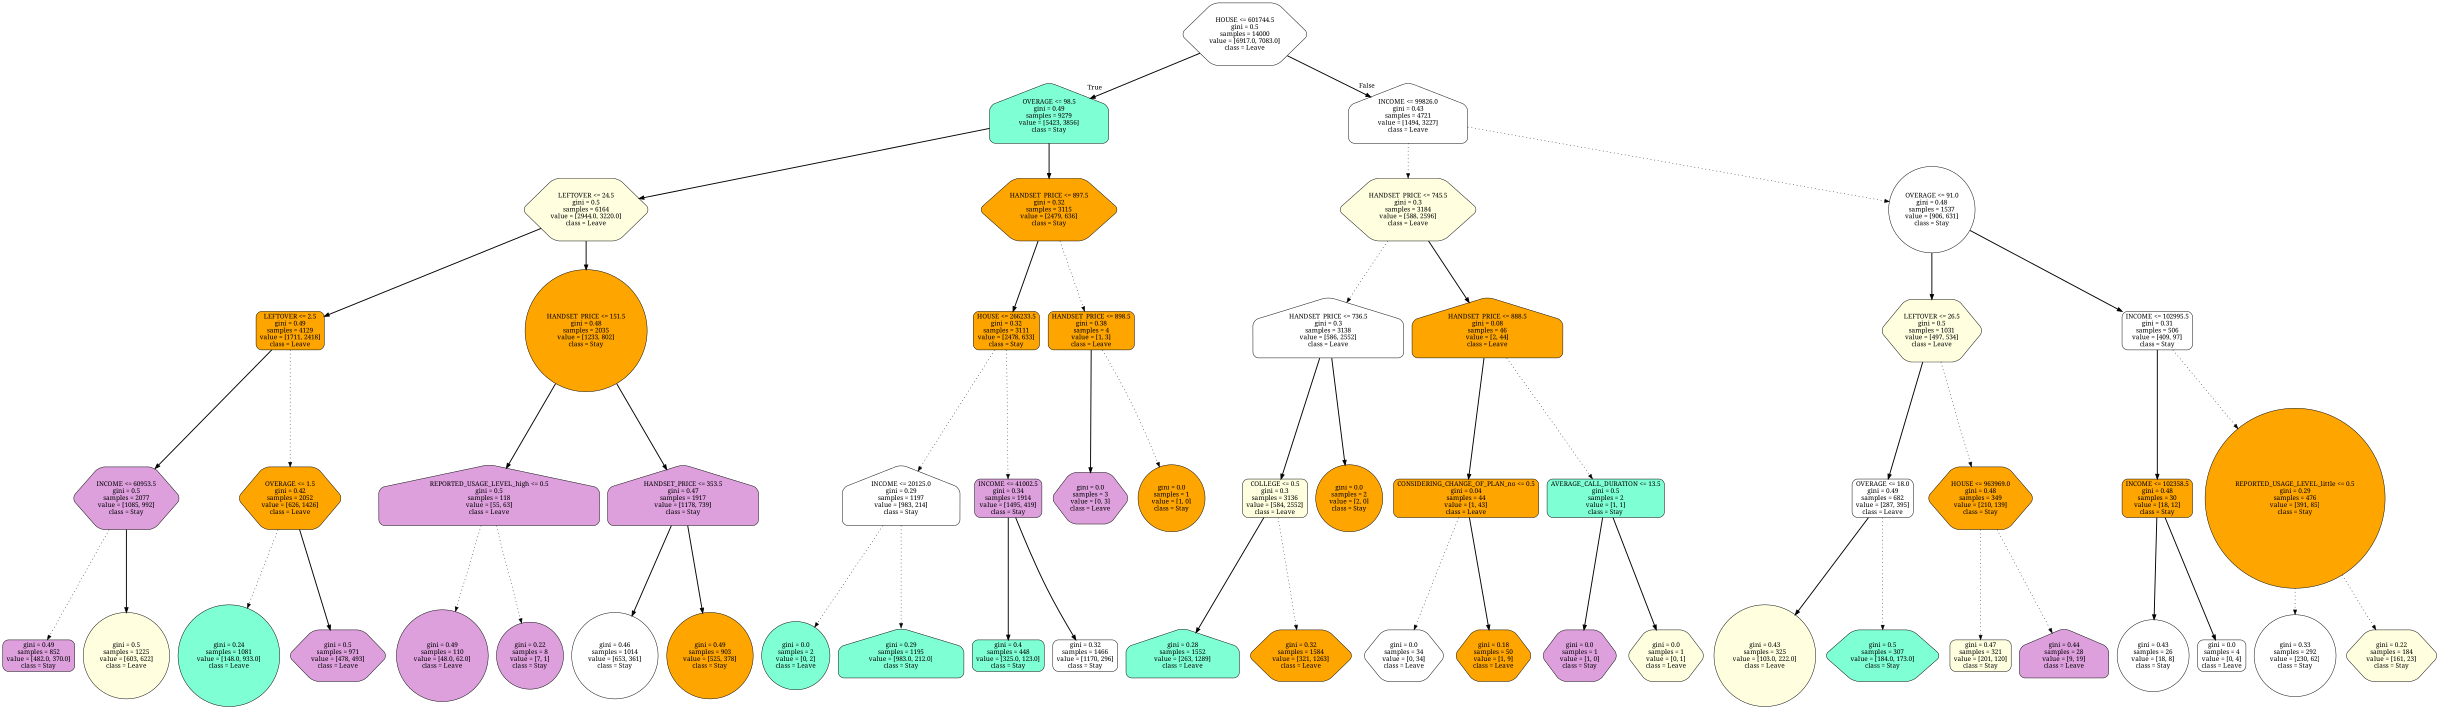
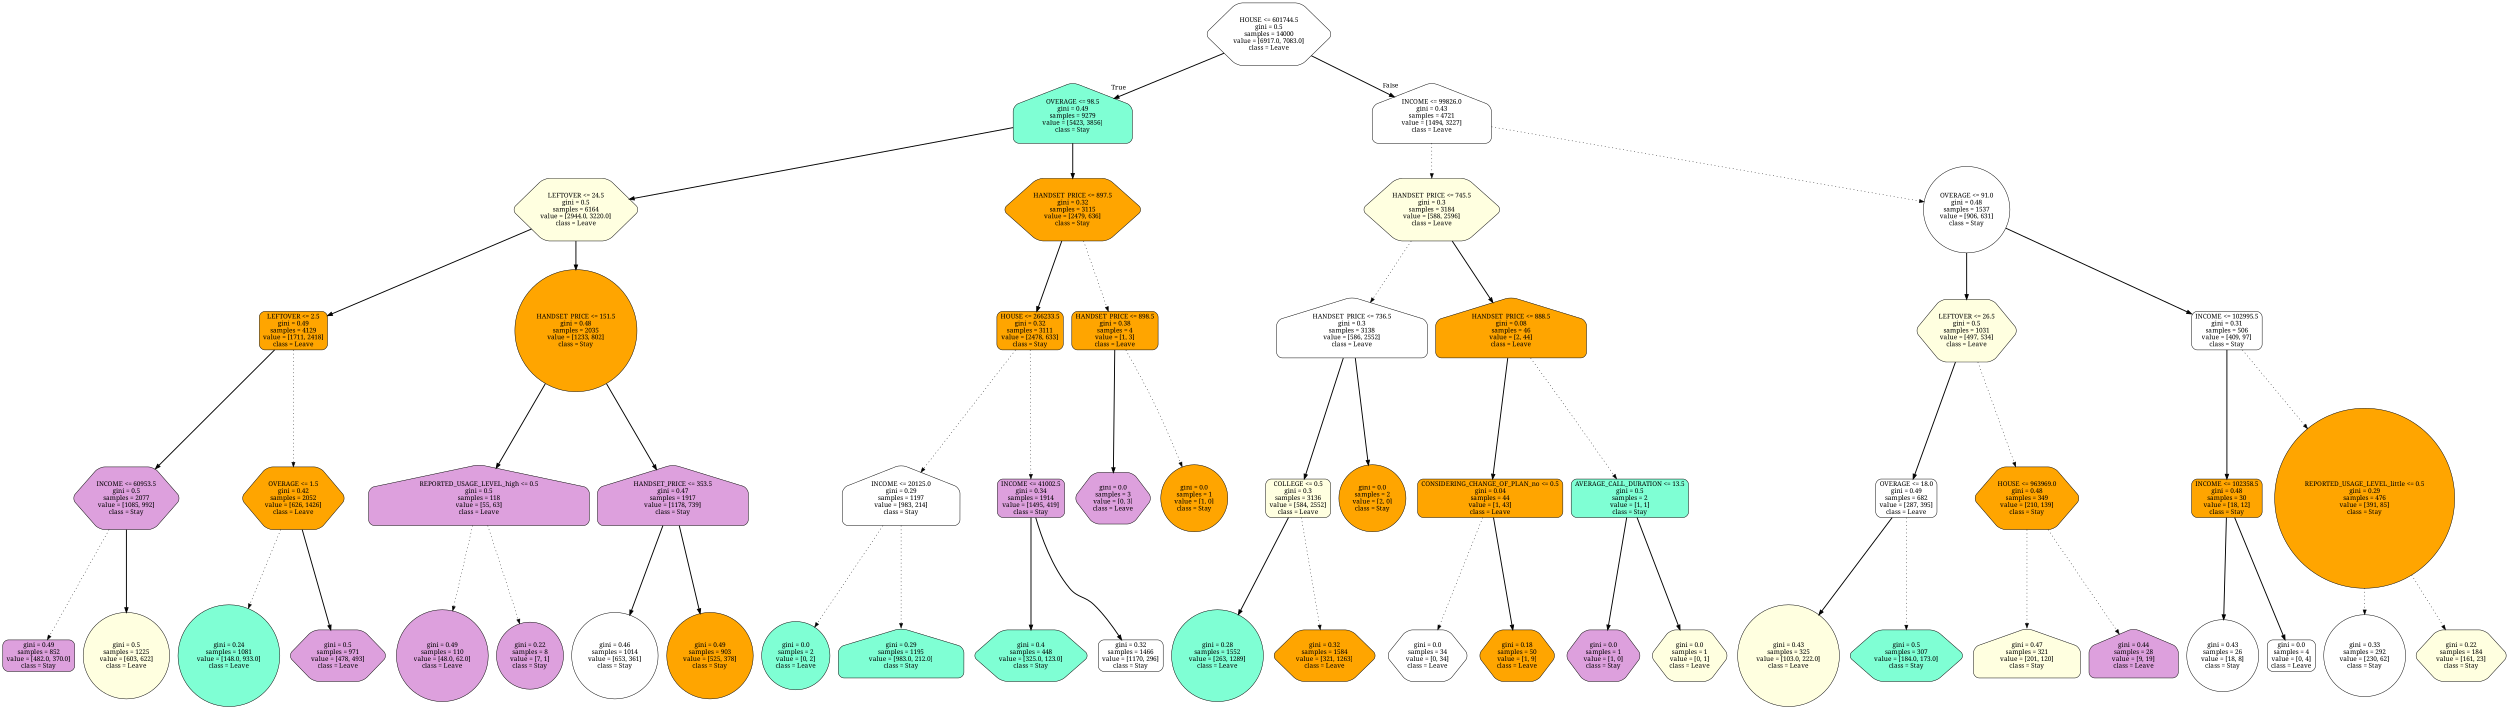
(1008, 656) -> (1031, 656)
(1183, 656) -> (1217, 656)
(1981, 656) -> (2027, 656)
